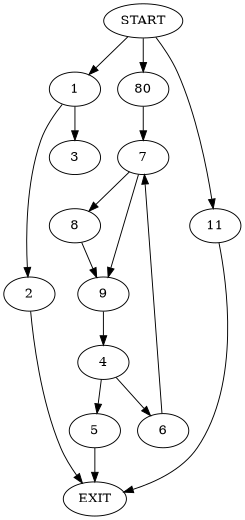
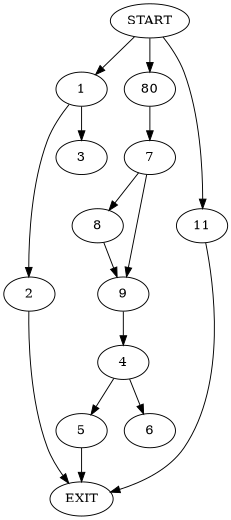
(154, 299) -> none
